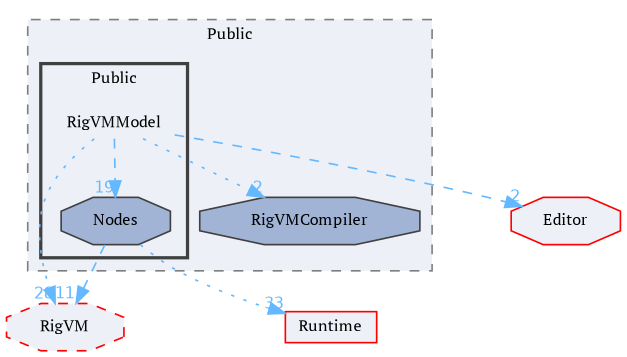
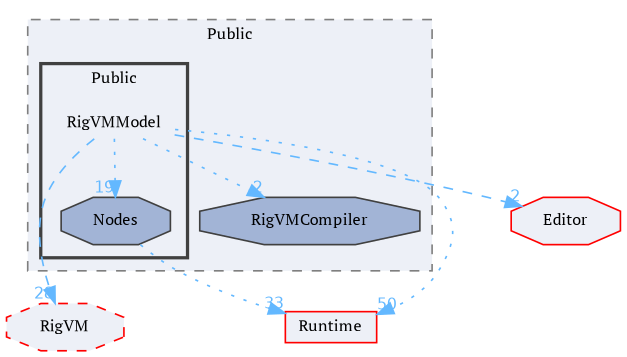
none -> (360, 159)
(115, 160) -> (115, 160)
(52, 185) -> (52, 185)
(94, 267) -> none
